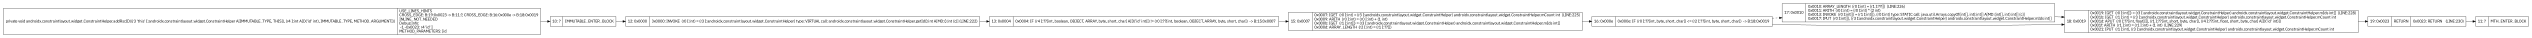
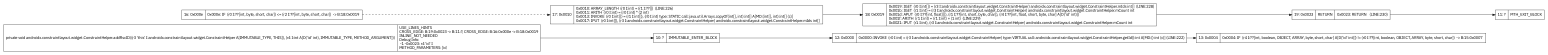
(1435, 21) -> none
(2508, 21) -> (1526, 15)
(1917, 26) -> none
